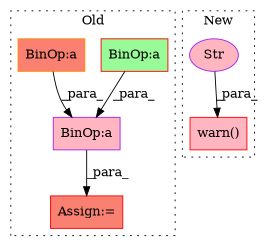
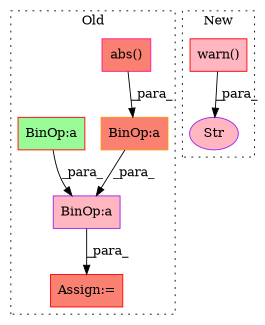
none -> (126, 55)
(216, 90) -> (216, 90)
